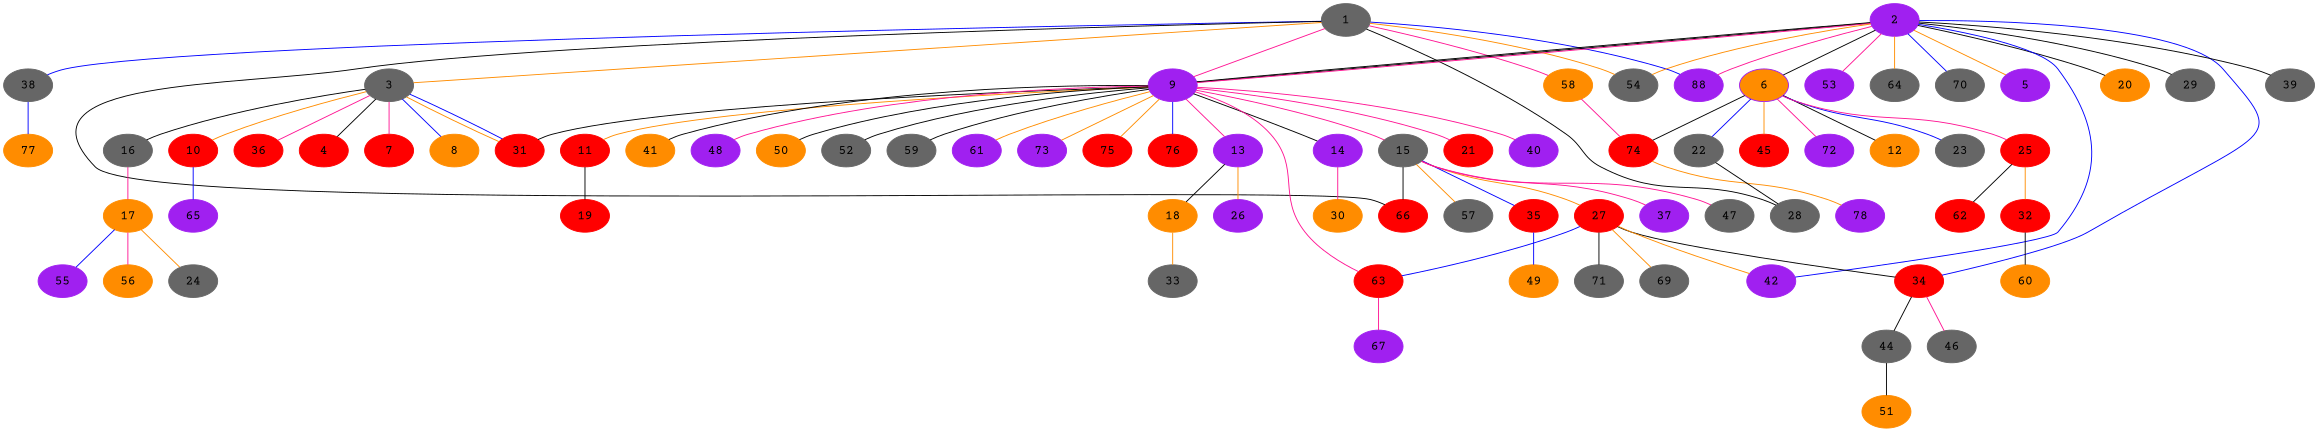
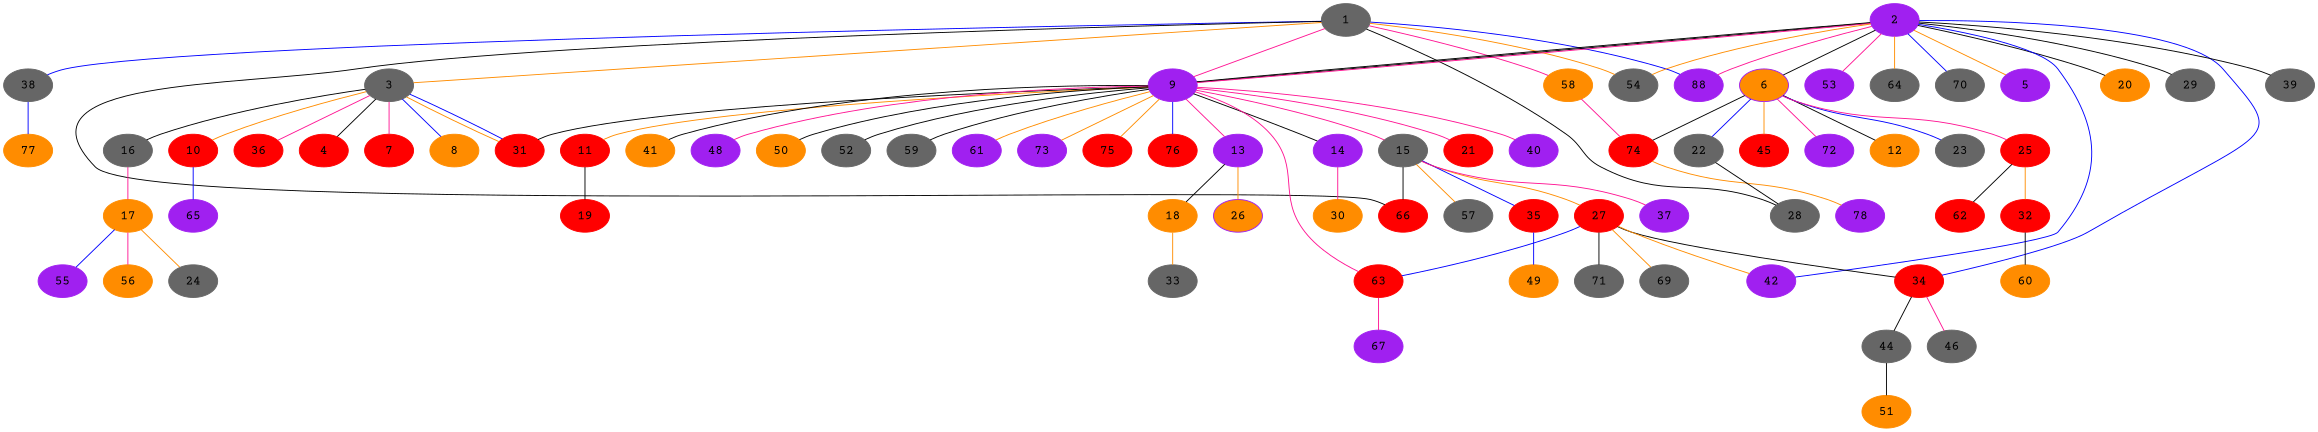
(1238, 216) -> (1238, 216)
(1730, 216) -> none
